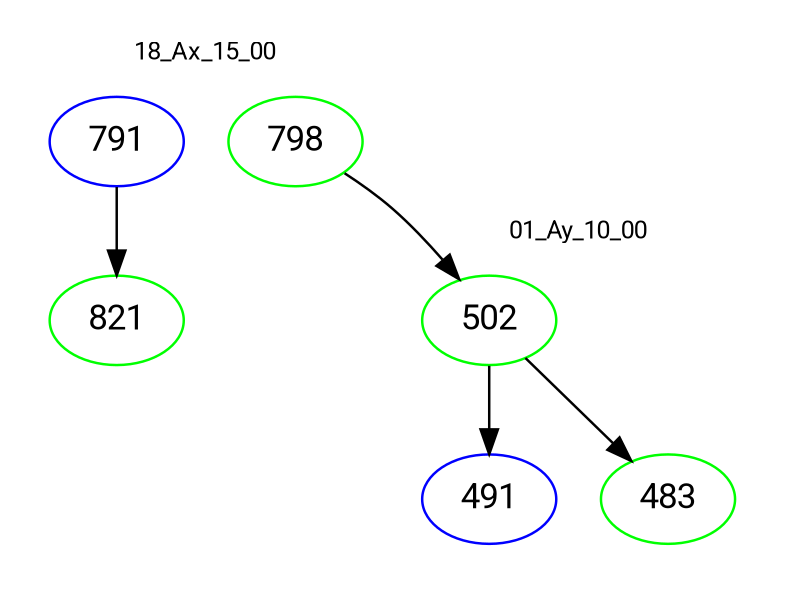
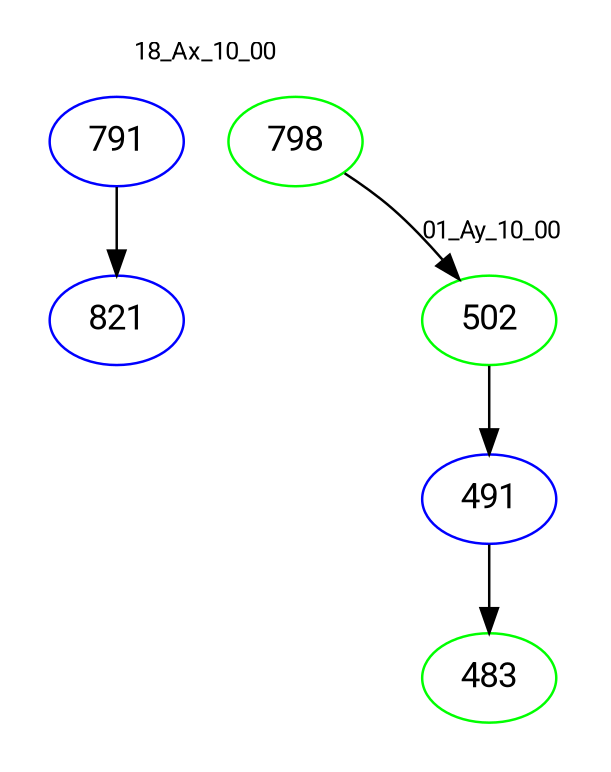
(206, 53) -> (206, 53)
(117, 320) -> (117, 320)
(569, 401) -> (489, 576)
